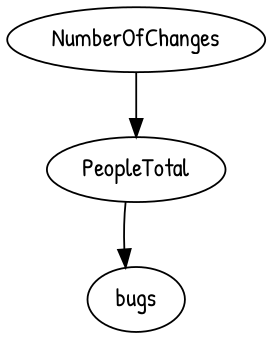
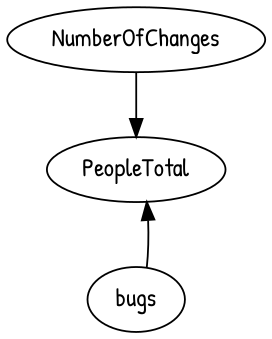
(124, 225) -> (148, 244)
